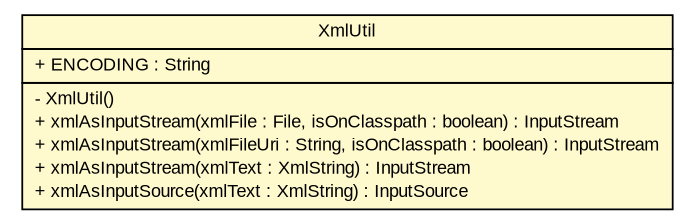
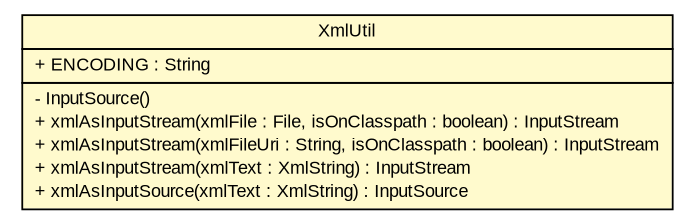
(75, 99) -> (93, 99)
